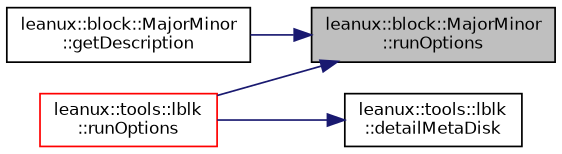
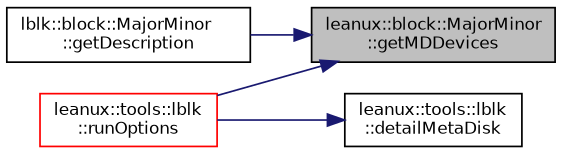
(129, 35) -> (129, 35)
(433, 35) -> (433, 35)
